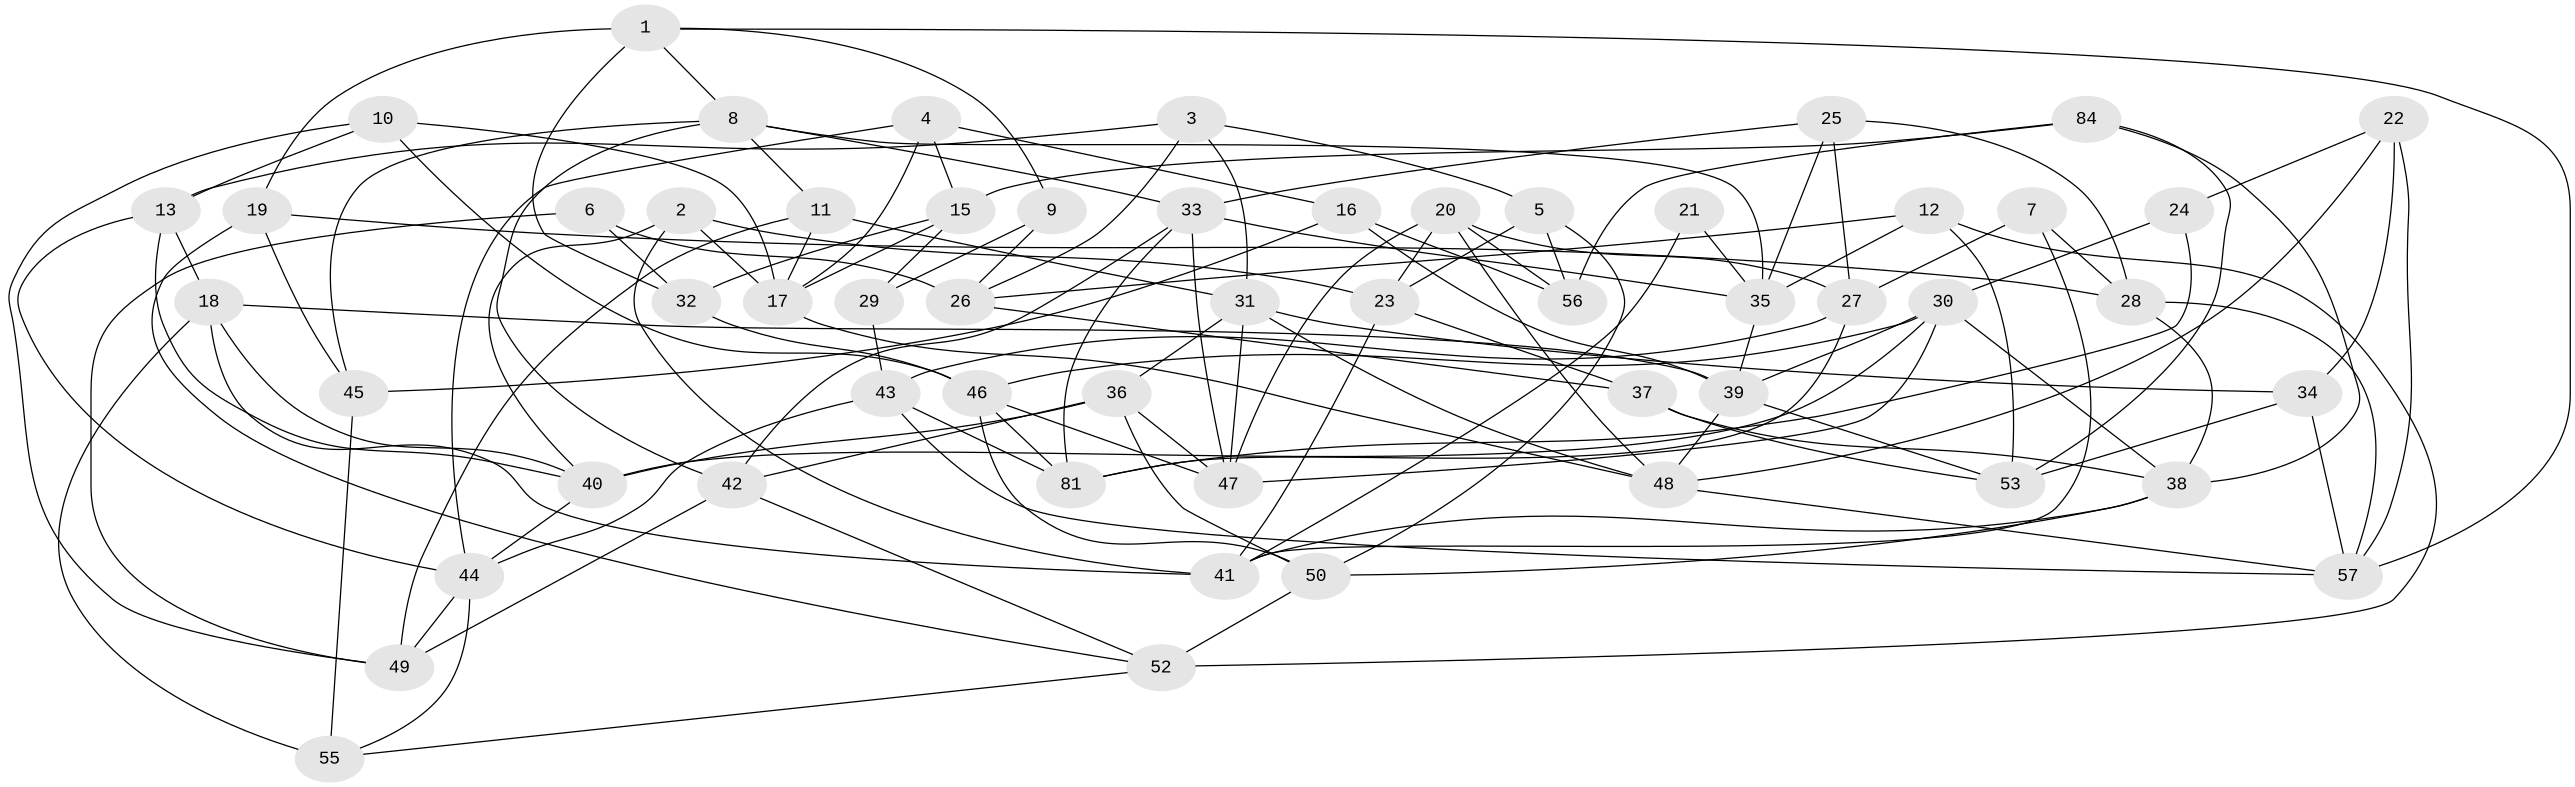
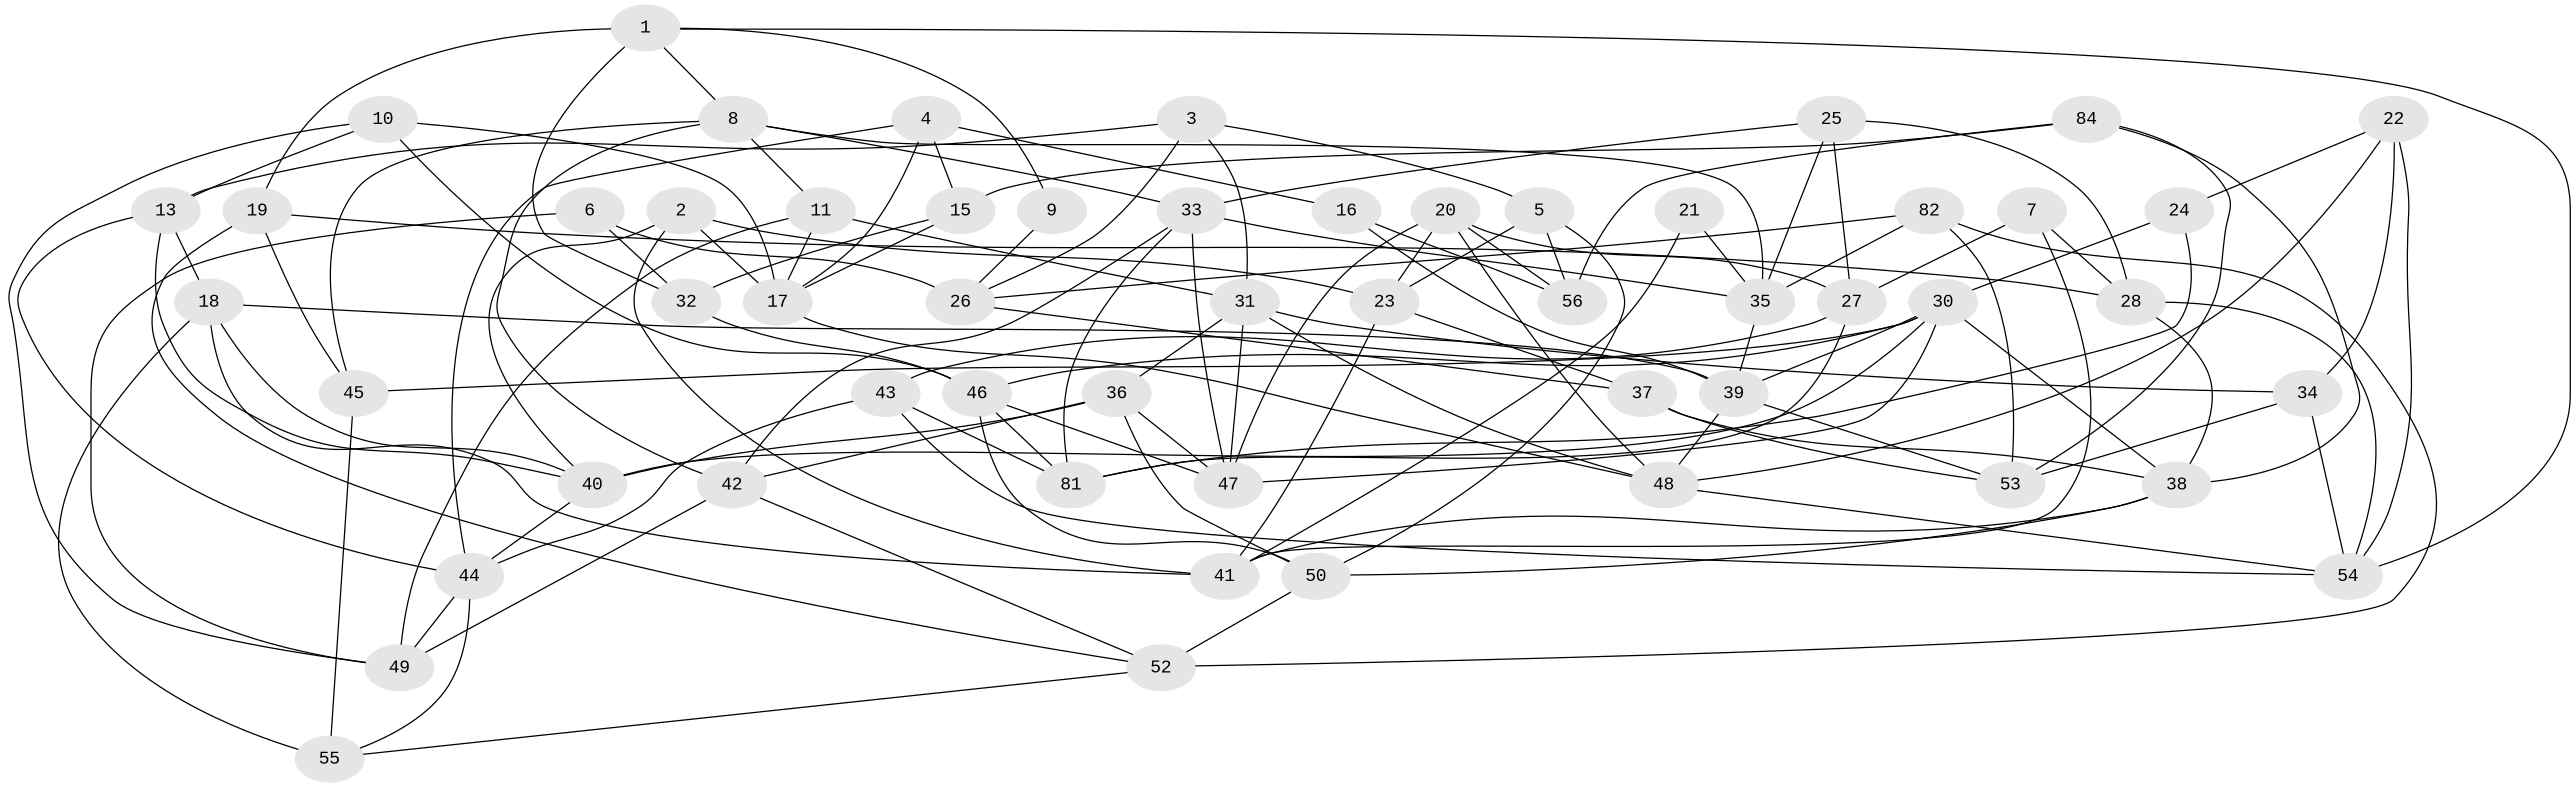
(1929, 211) -> (1929, 211)
(869, 302) -> none
(767, 363) -> (1193, 367)
(2348, 576) -> (2348, 576)
